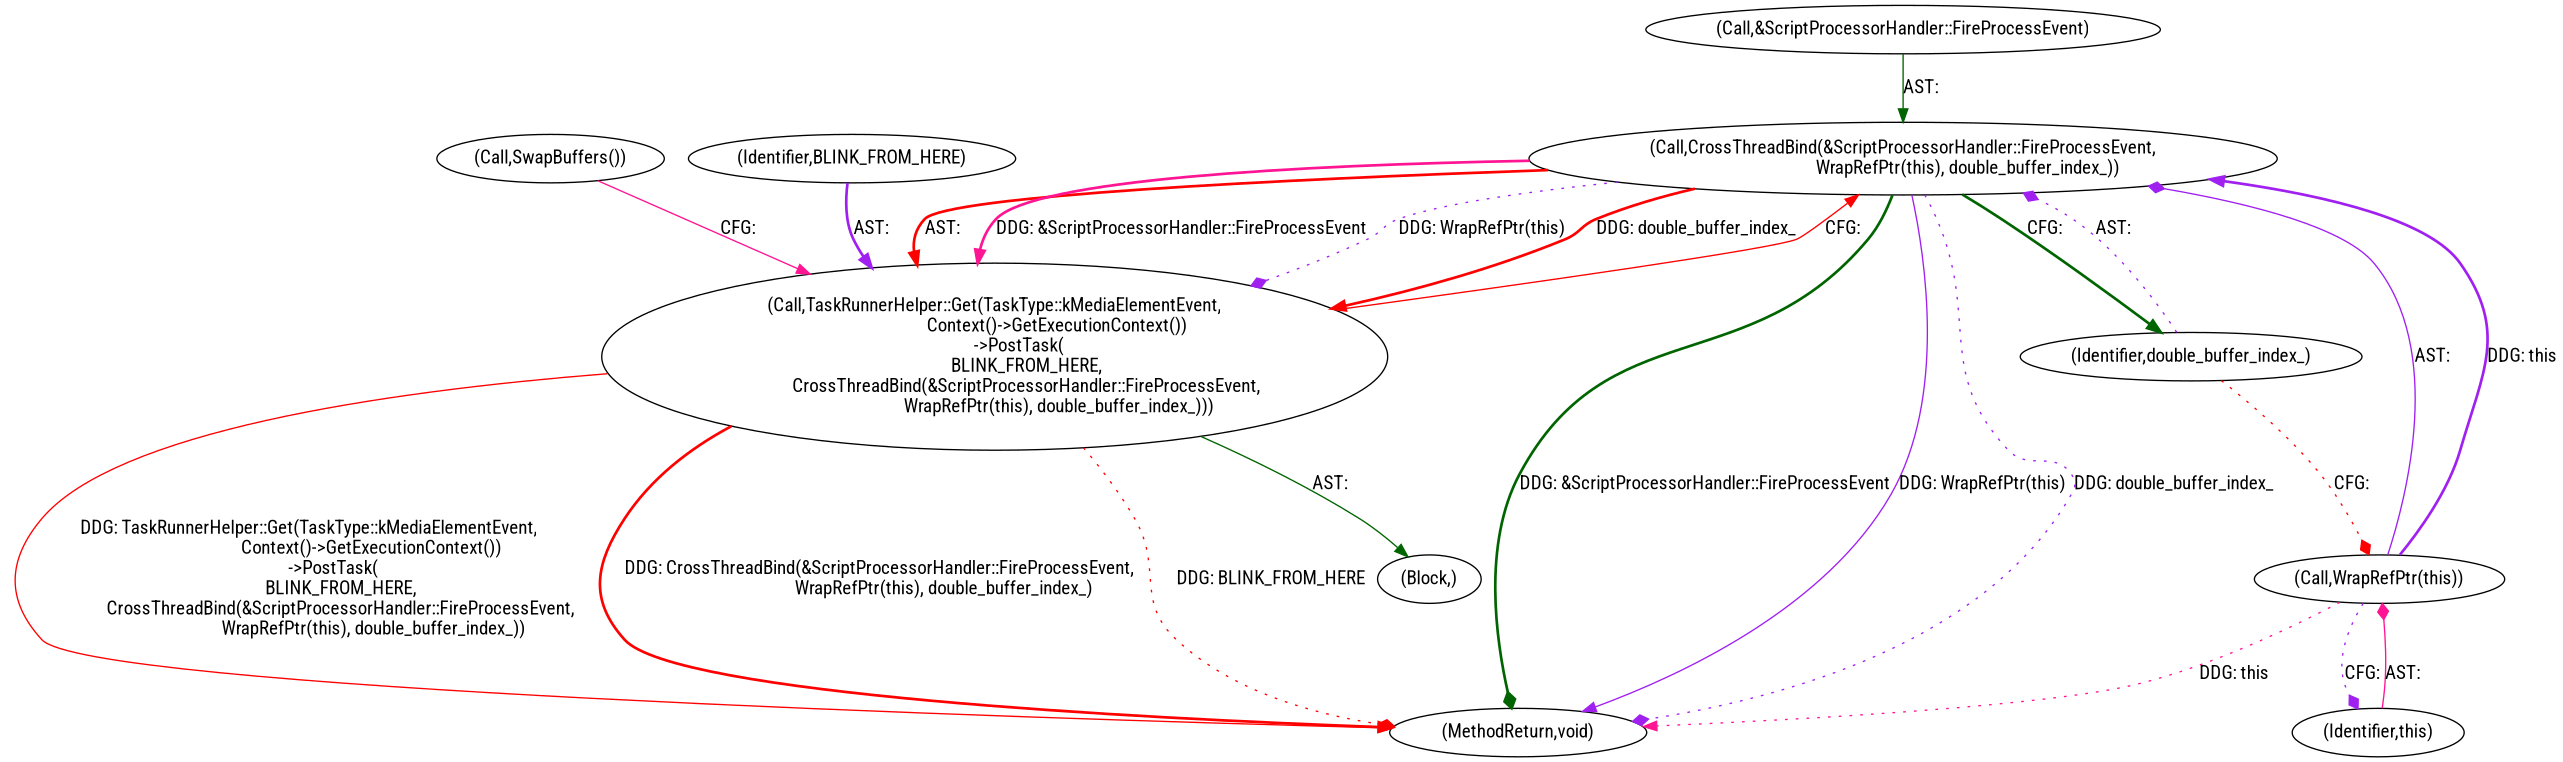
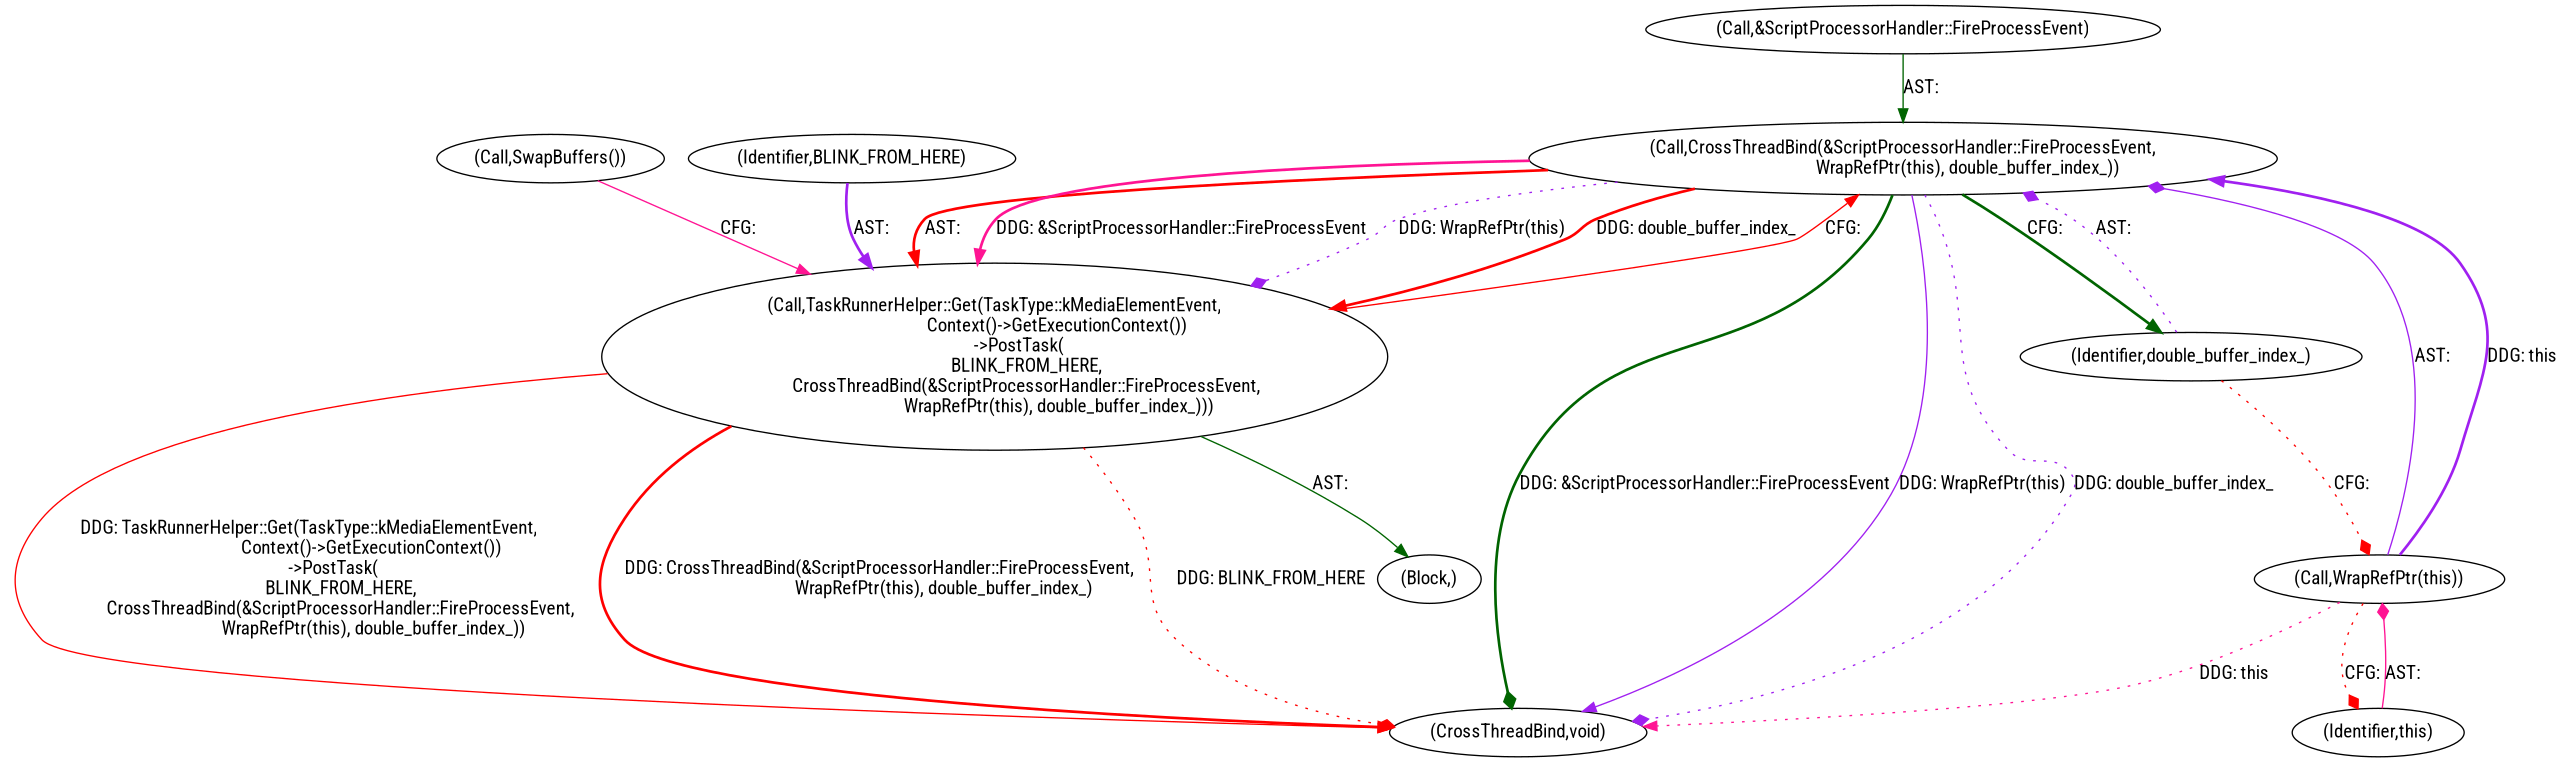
(2344, 648) -> (2344, 648)
(1518, 733) -> (1518, 733)
